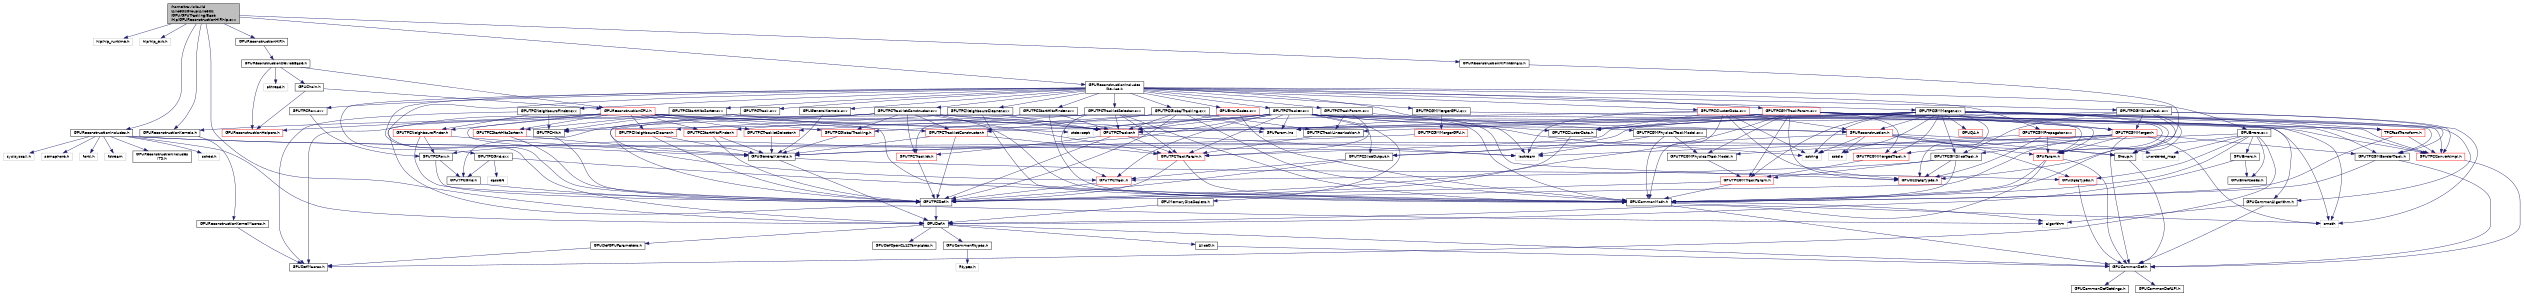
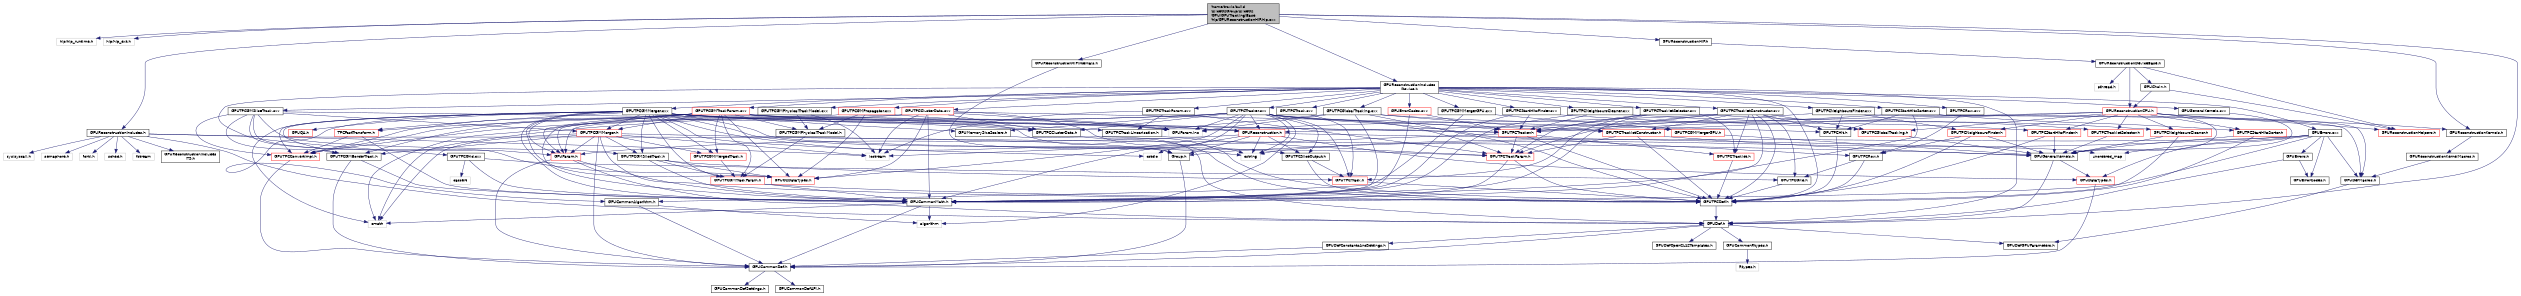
none -> (1030, 121)
(1152, 121) -> none
none -> (826, 124)
(1081, 133) -> none
(1206, 246) -> (1356, 246)
(461, 257) -> (2205, 218)
